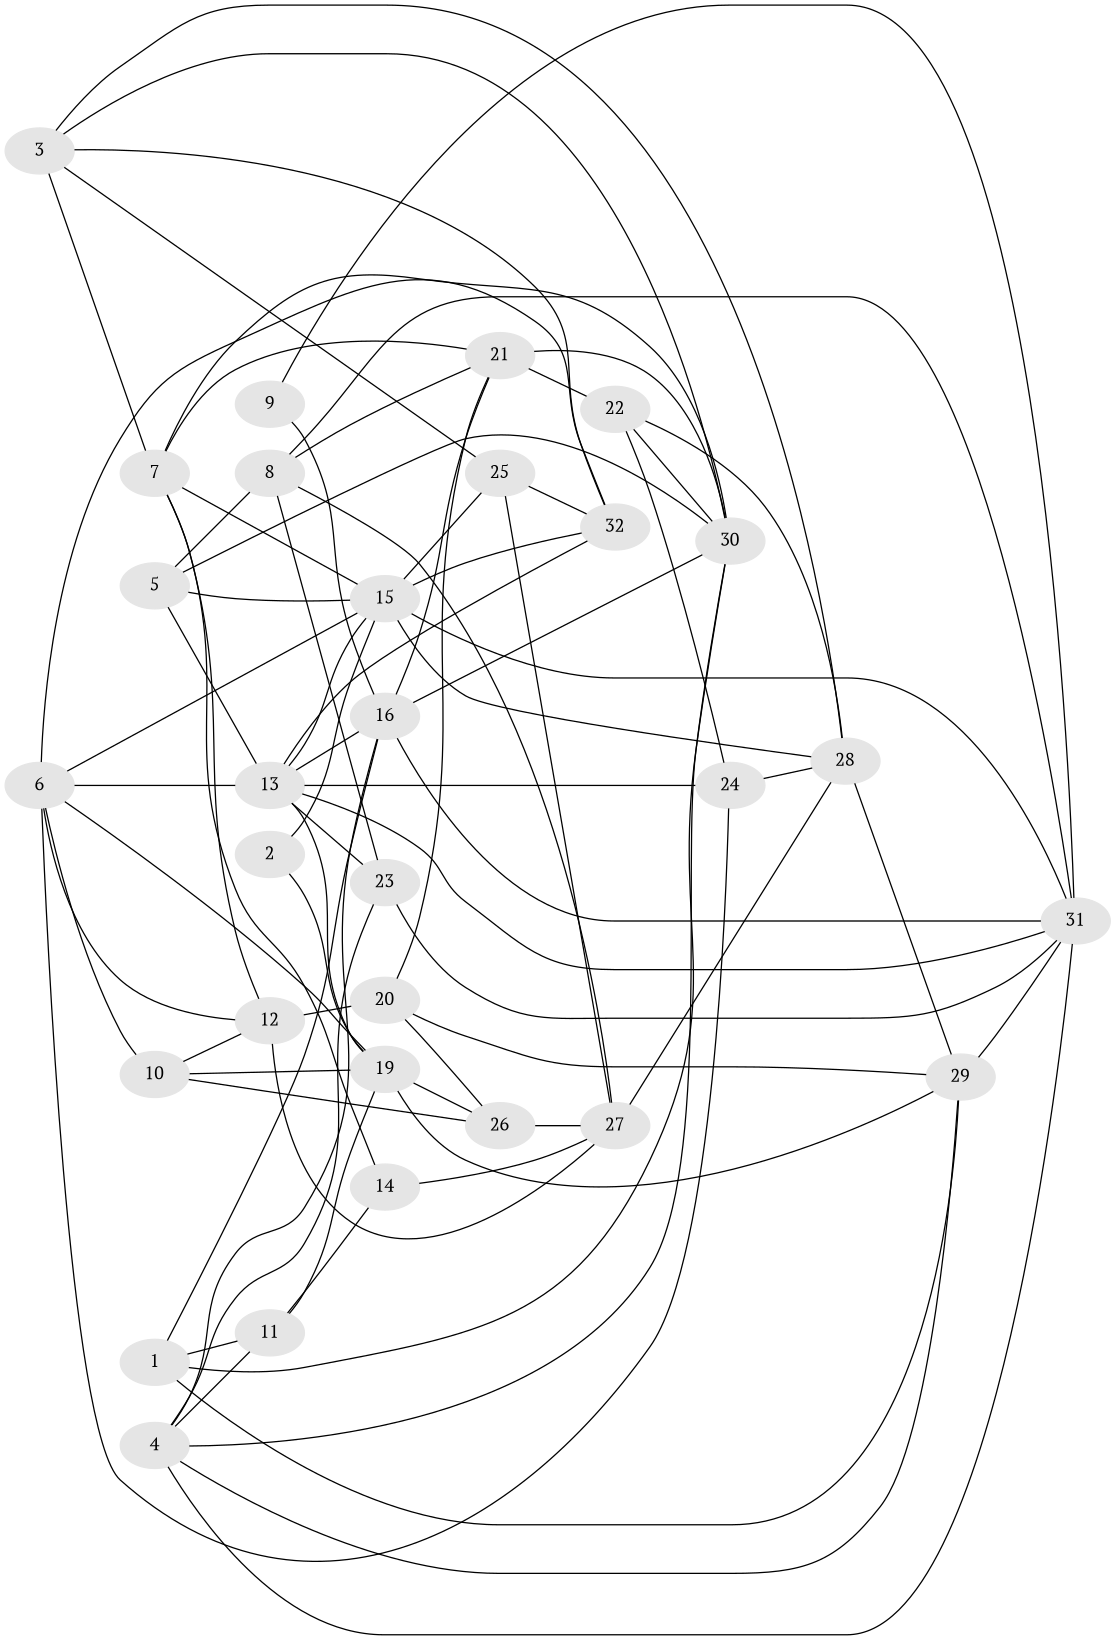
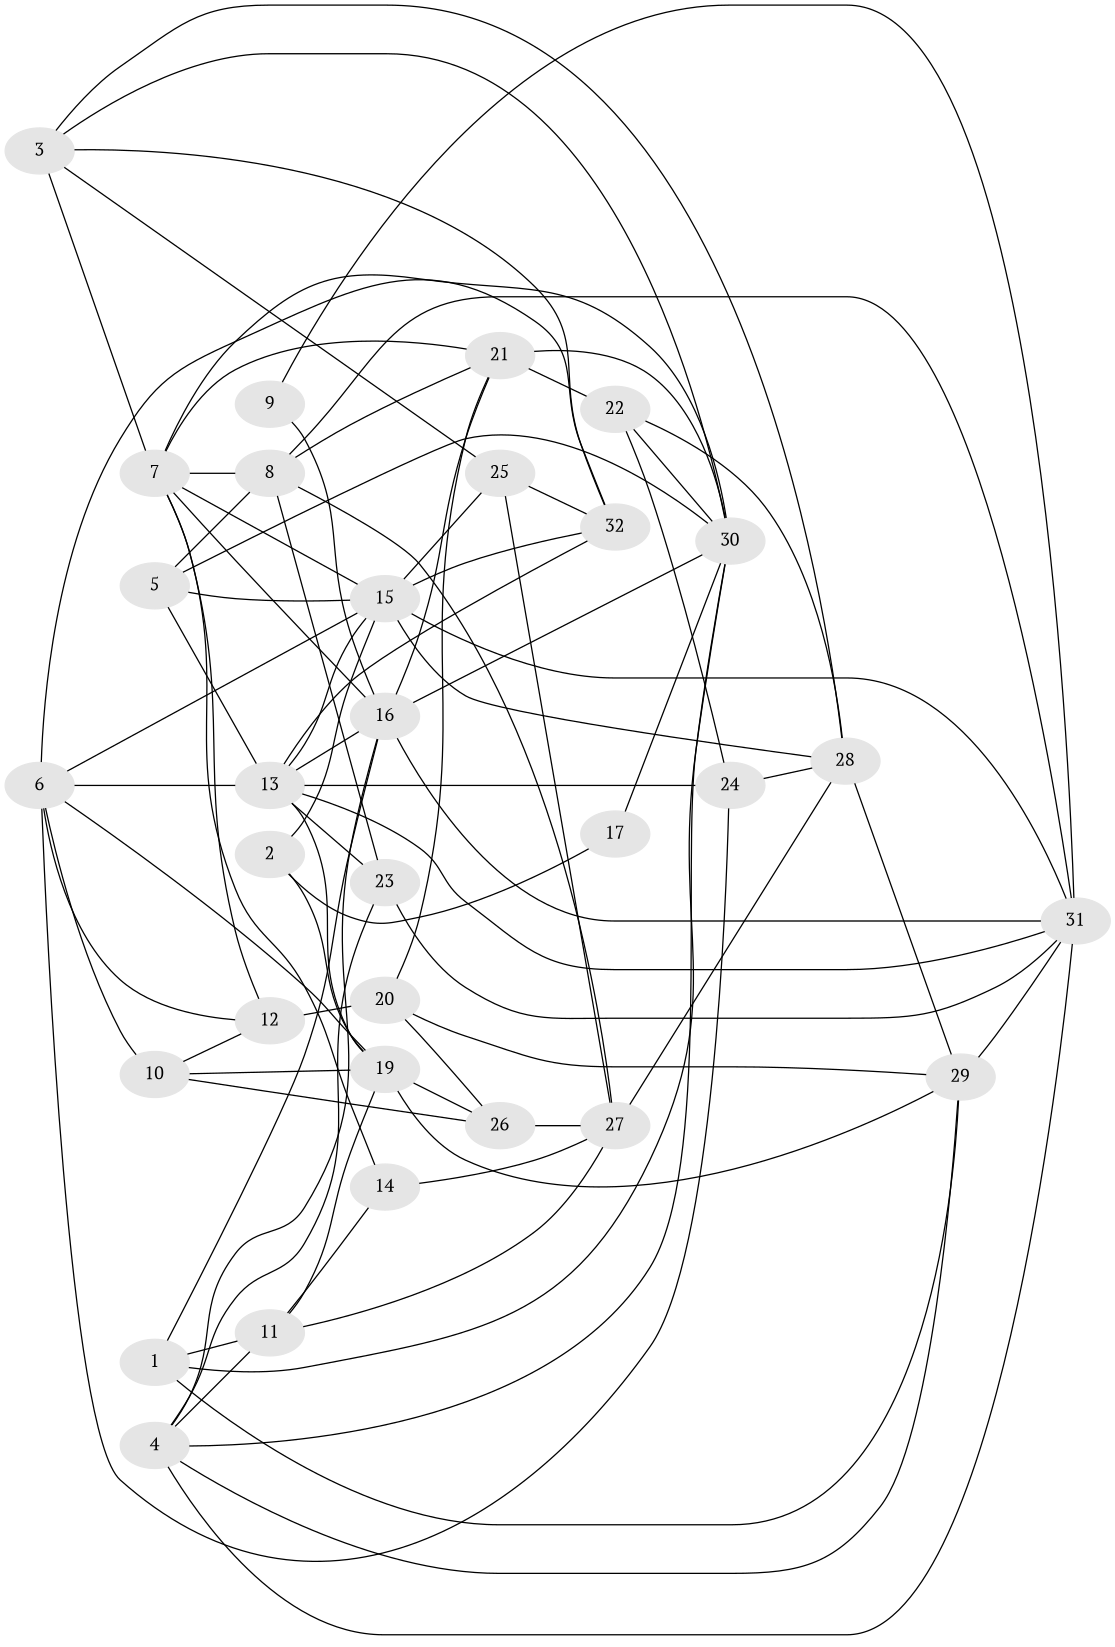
none -> (213, 473)
none -> (264, 591)
none -> (615, 834)
(384, 1236) -> (474, 1269)
